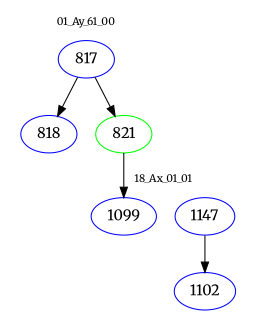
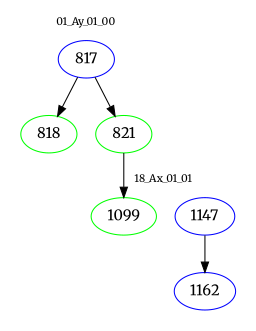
(86, 22) -> (86, 22)
(49, 134) -> (49, 134)
(124, 216) -> (124, 216)
(205, 291) -> (205, 291)
